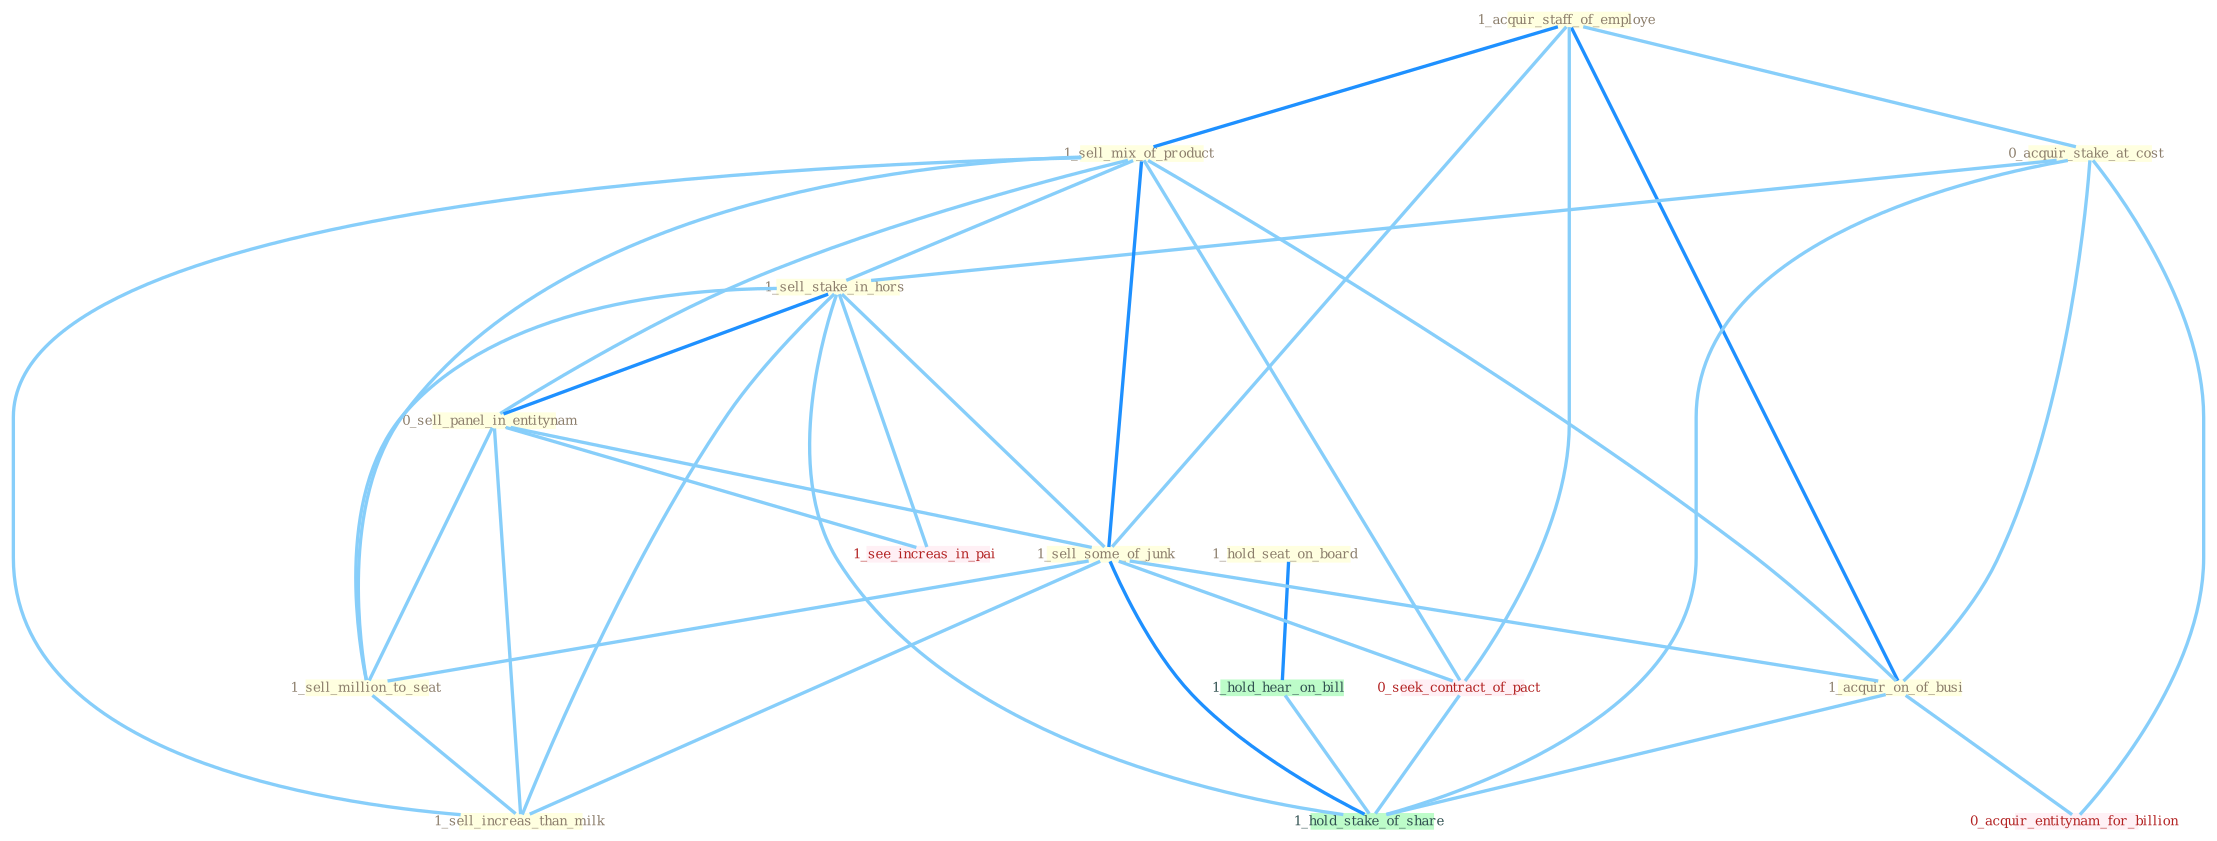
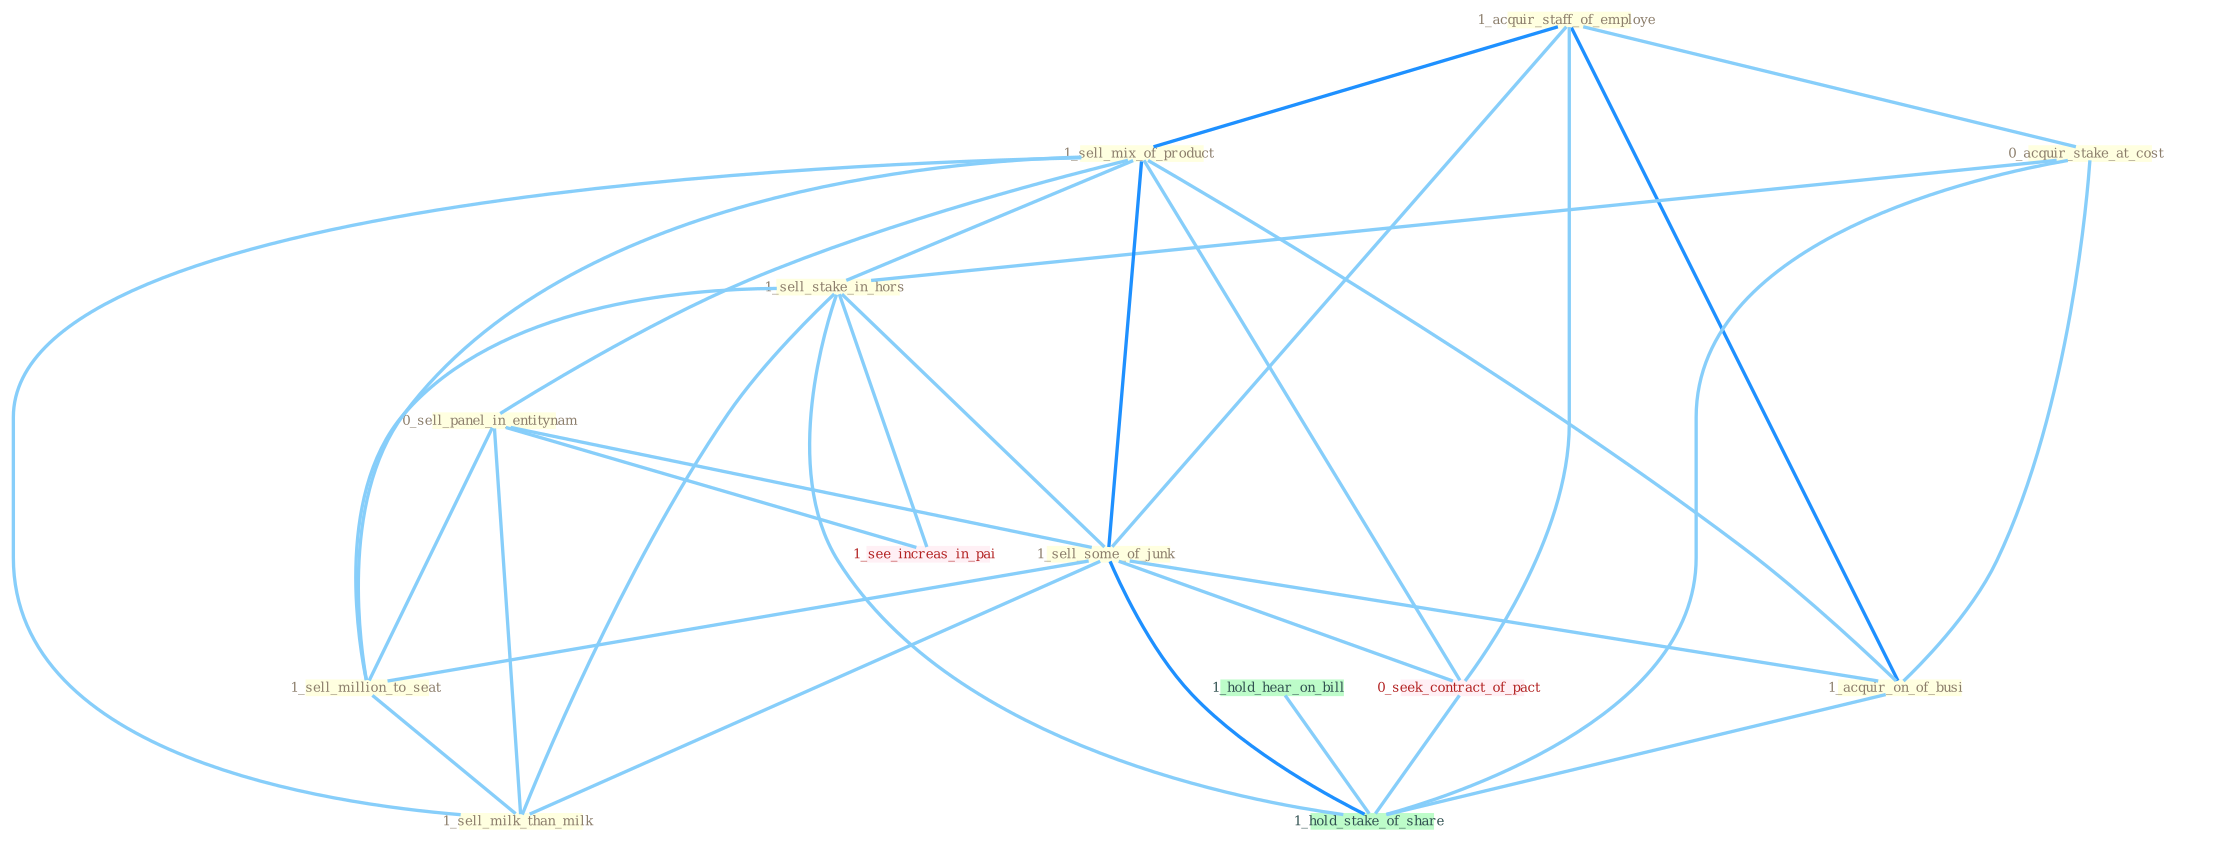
(666, 354) -> none
(1289, 554) -> none
(521, 821) -> (521, 821)
(2077, 821) -> none
